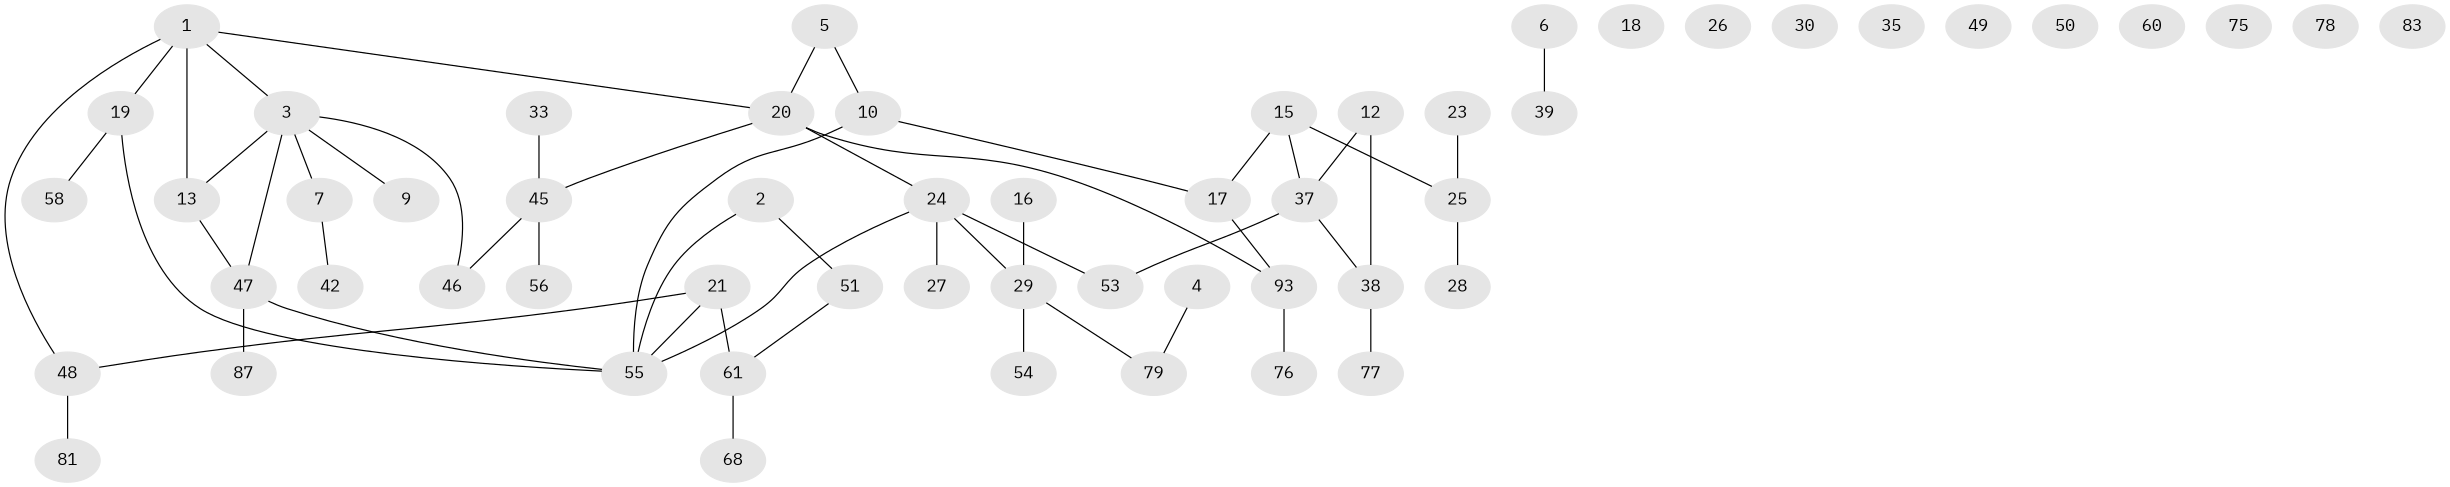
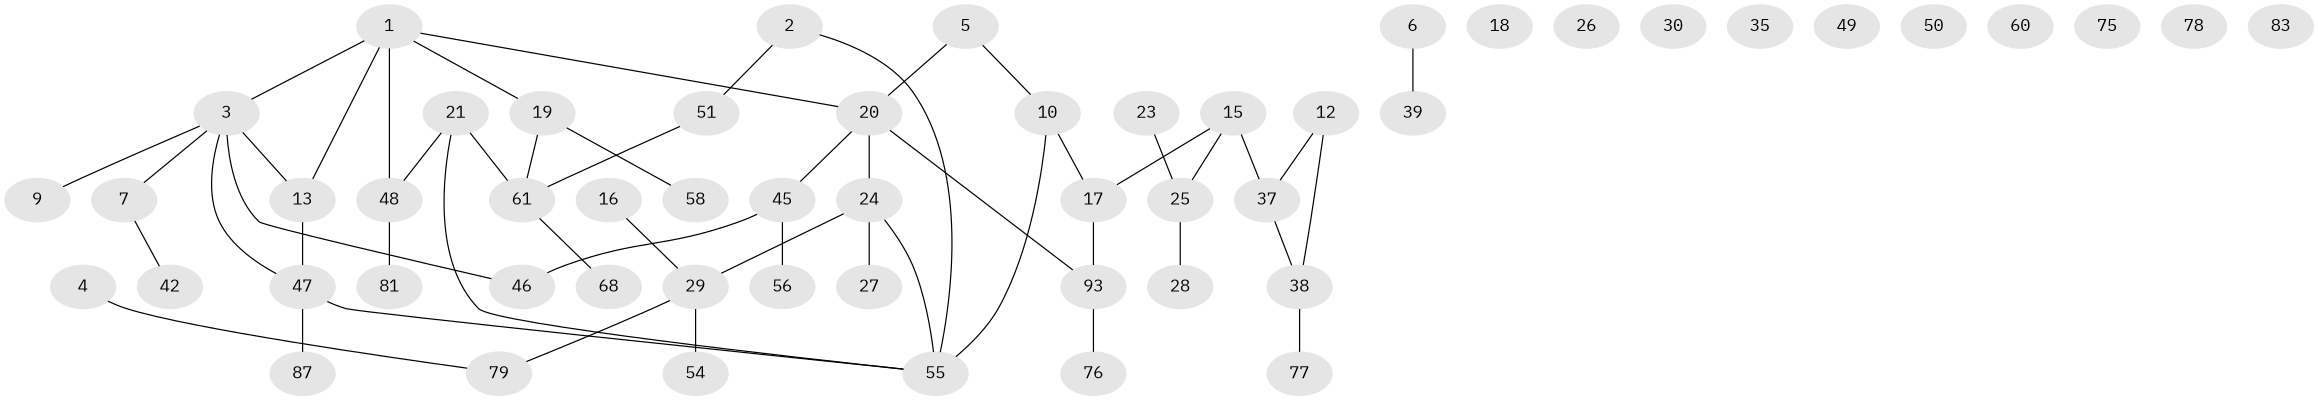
(539, 113) -> none
(1110, 287) -> none
(271, 334) -> (532, 157)
